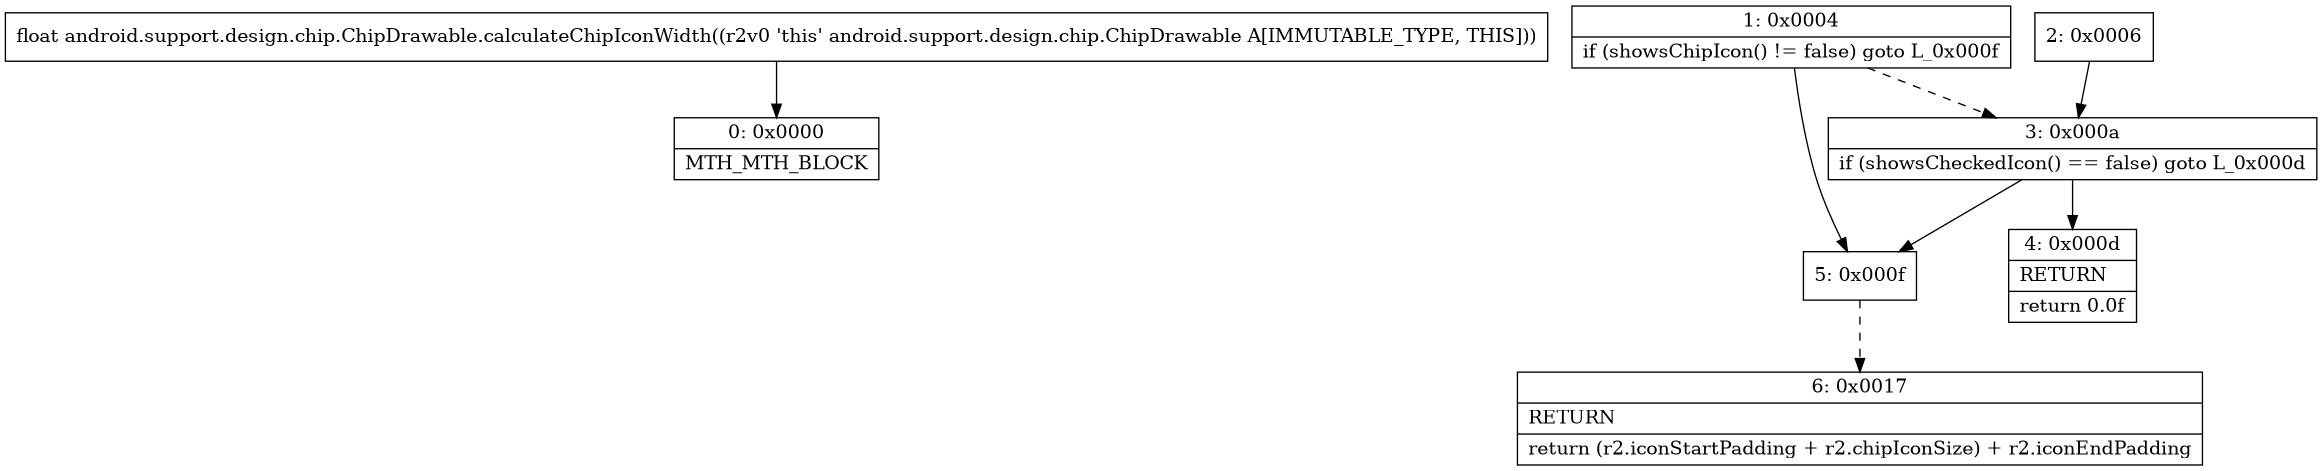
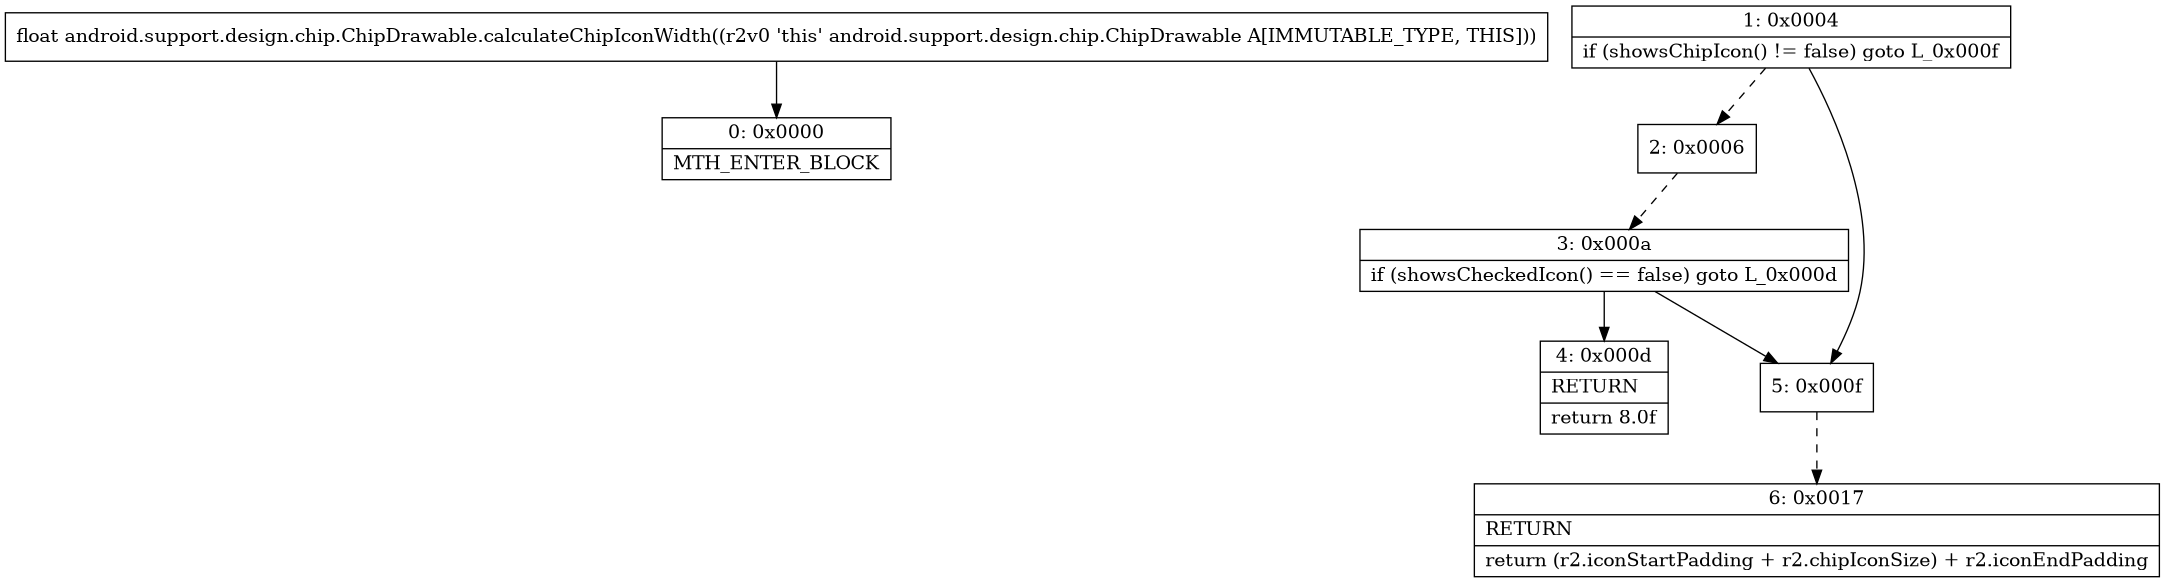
(2085, 83) -> (1658, 196)
(1925, 90) -> (1746, 91)
(777, 164) -> (777, 164)
(2073, 306) -> (1604, 418)
